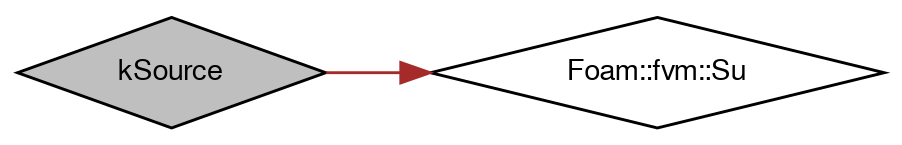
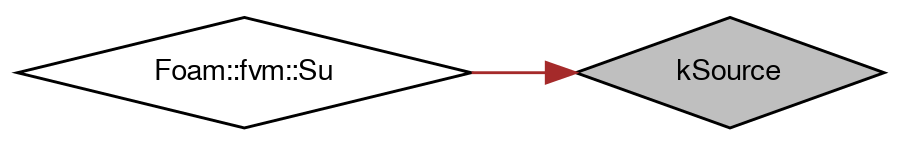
(363, 73) -> (509, 73)
